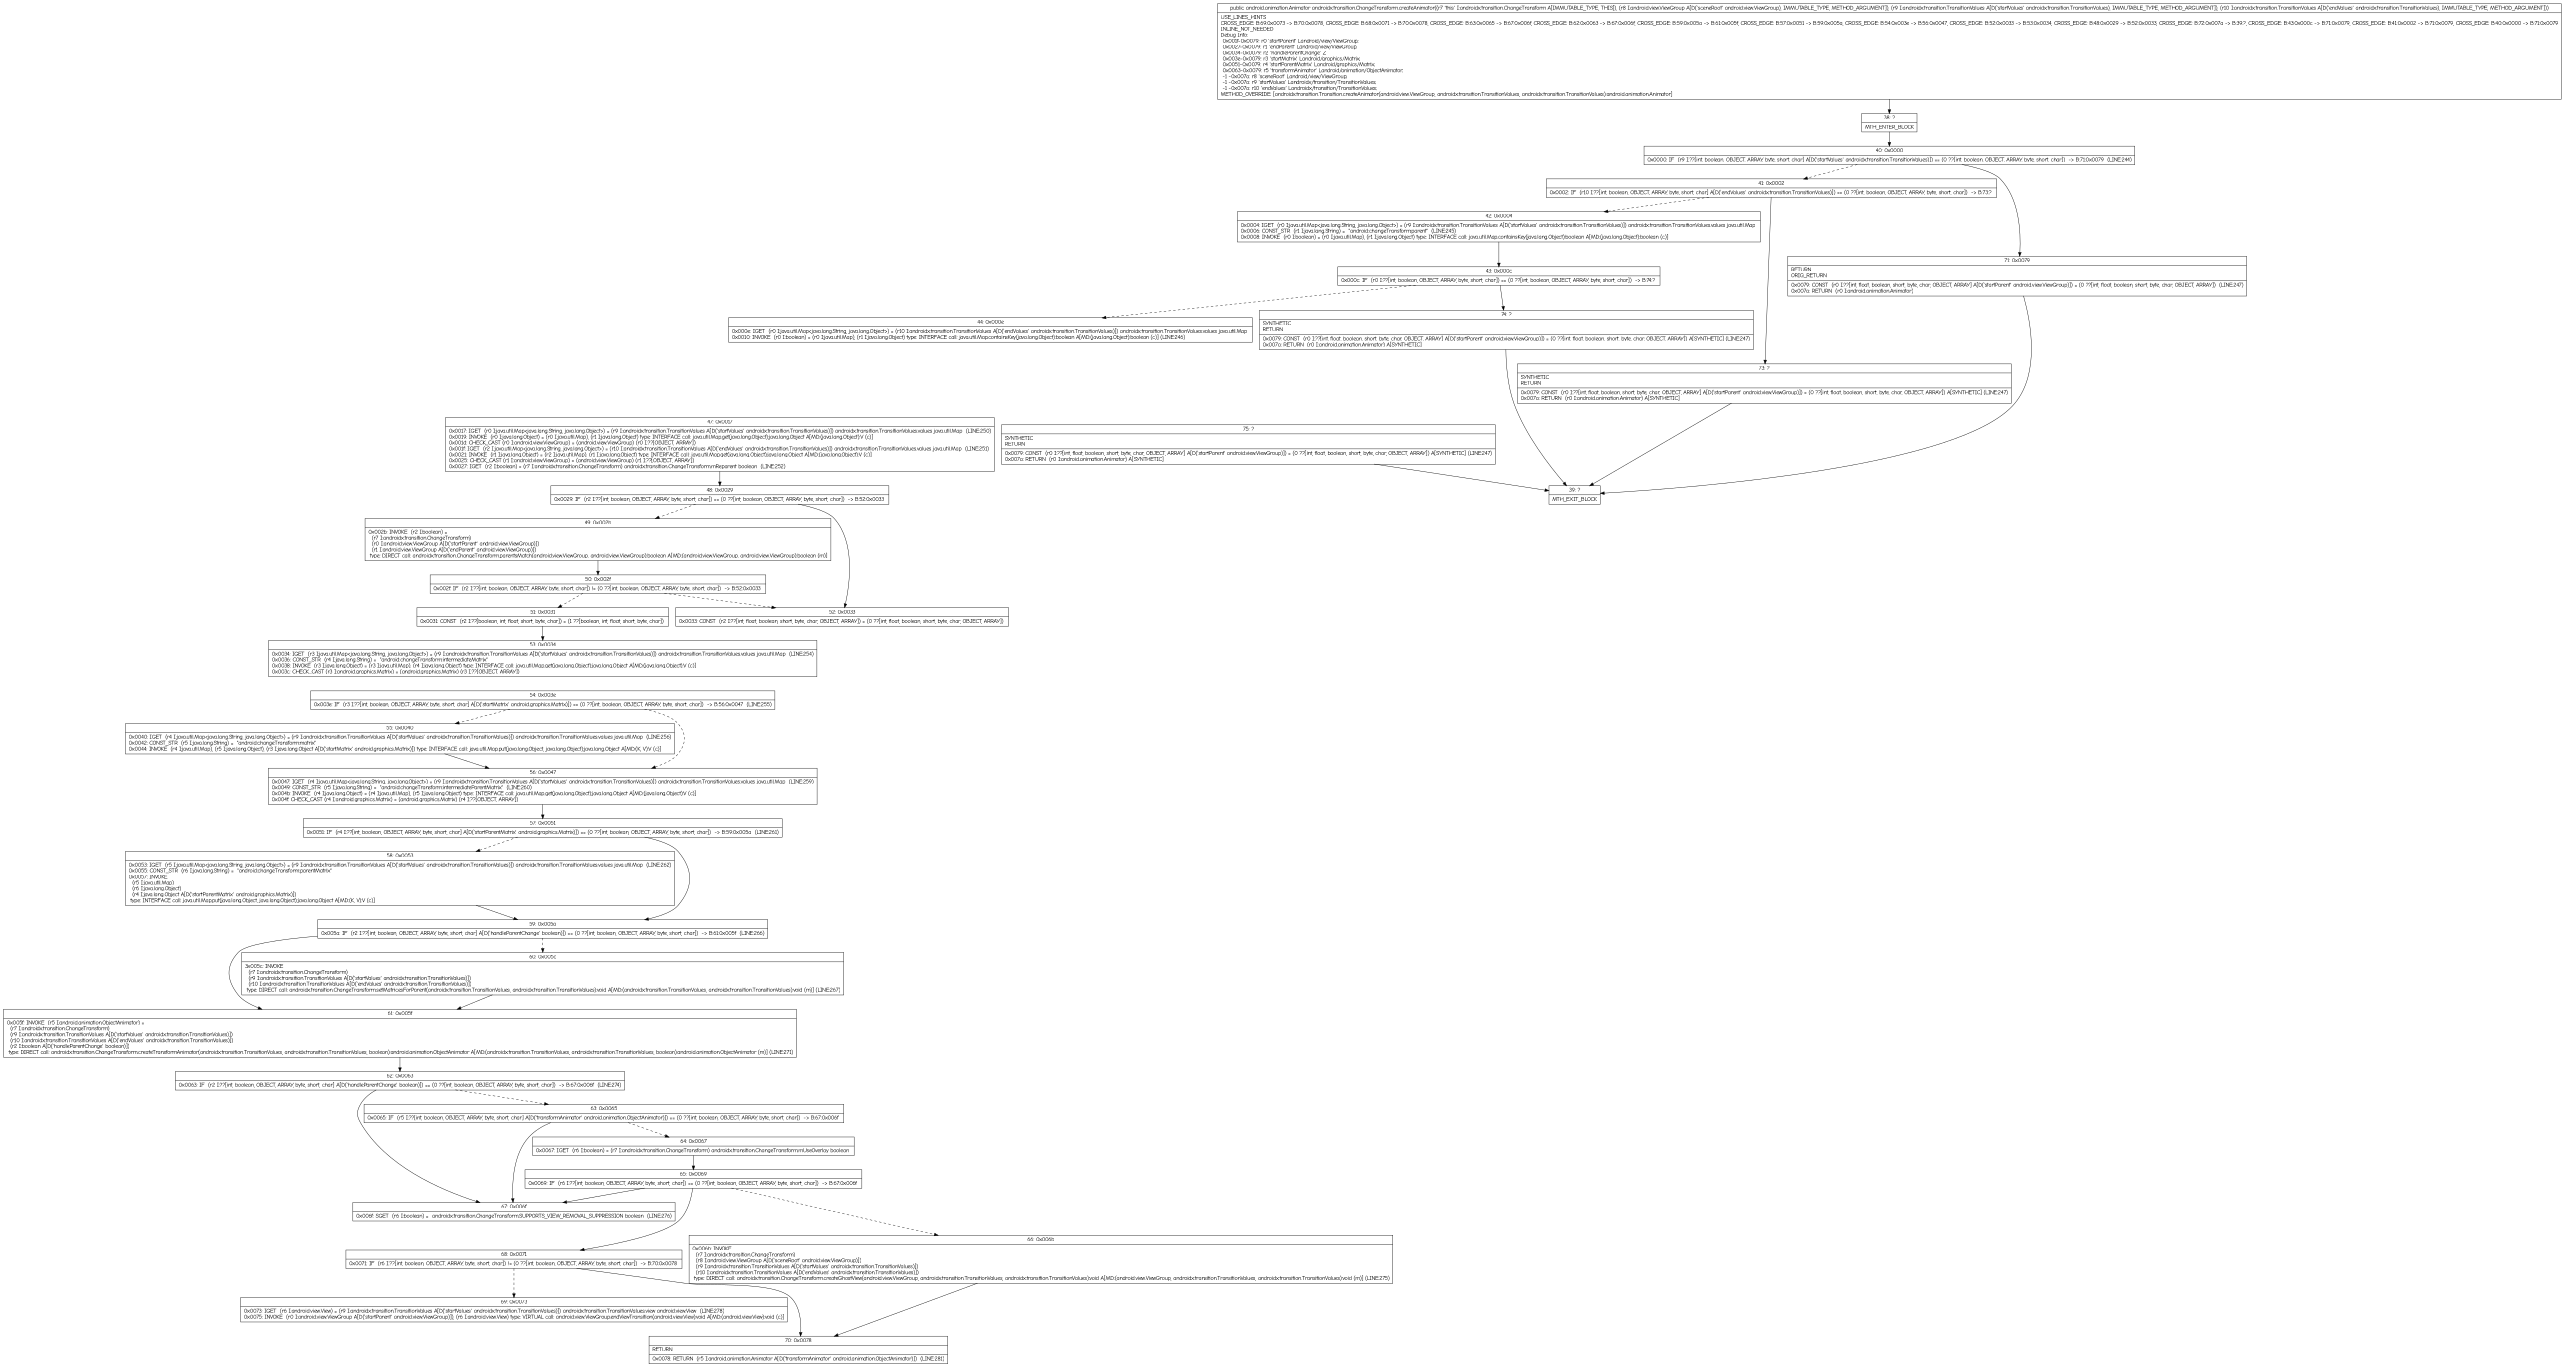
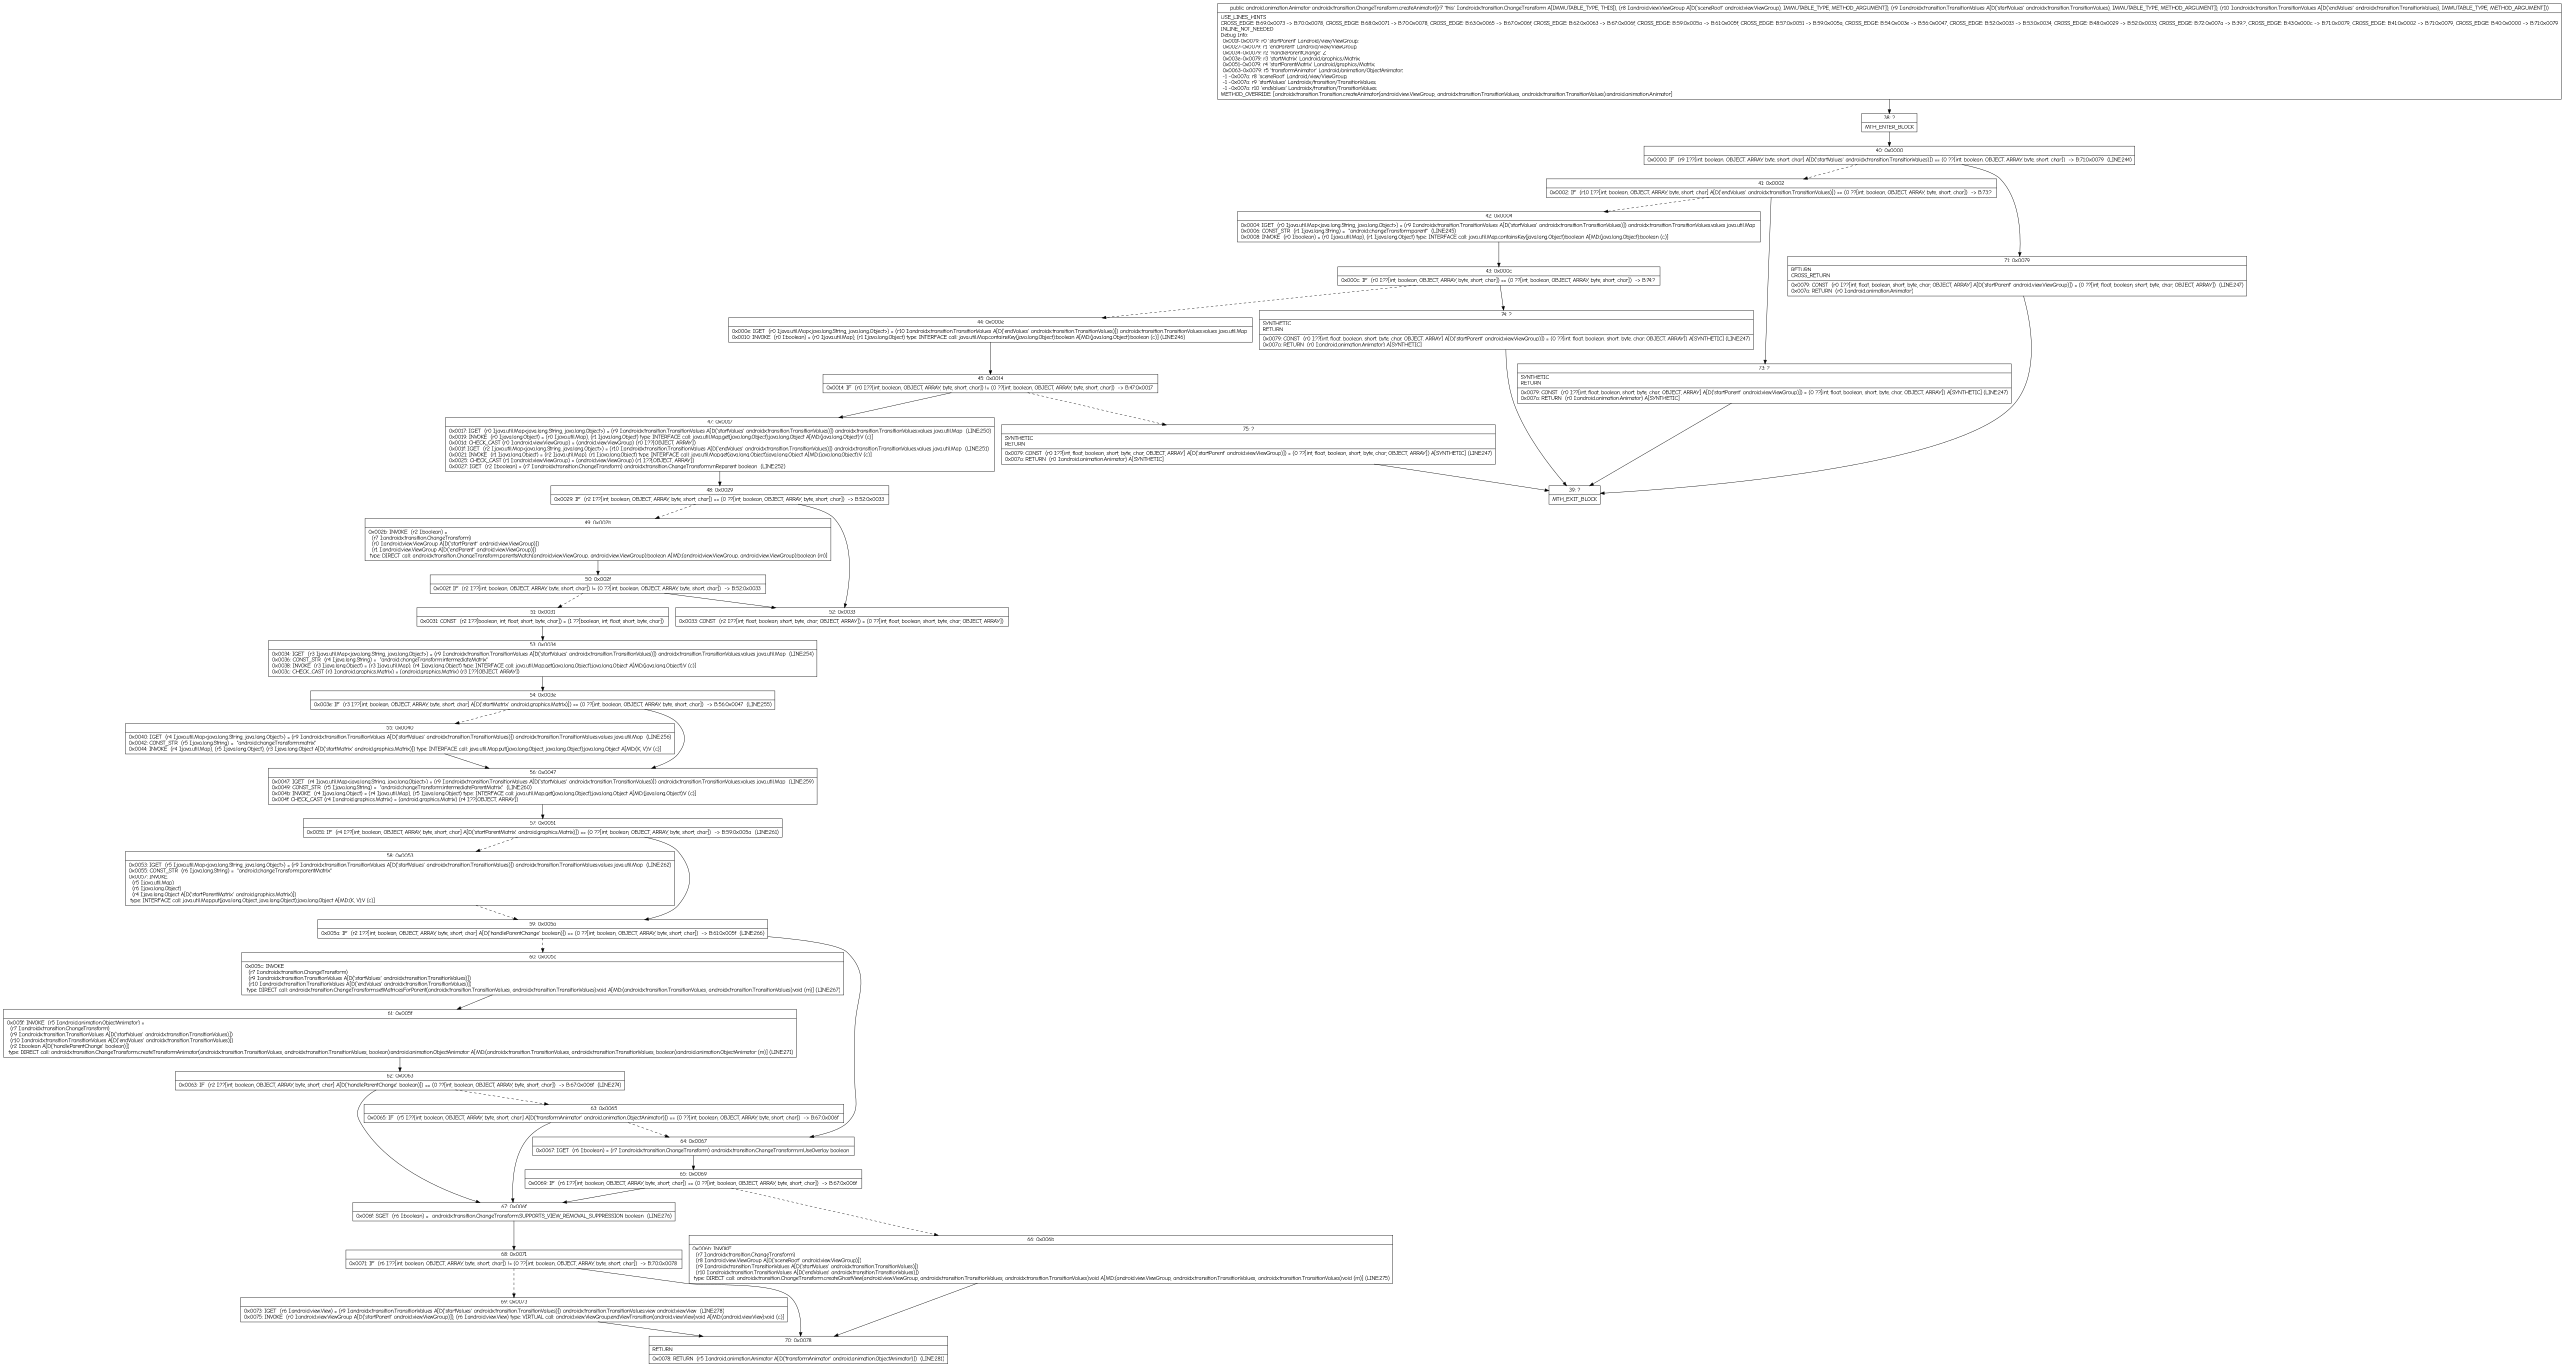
(1809, 276) -> (1810, 276)
none -> (990, 384)
(718, 600) -> (718, 600)
none -> (543, 682)
(684, 734) -> (684, 734)
(495, 912) -> (495, 912)
(242, 949) -> (856, 1014)
(266, 966) -> (266, 966)
(650, 1235) -> (514, 1233)
none -> (648, 1329)
